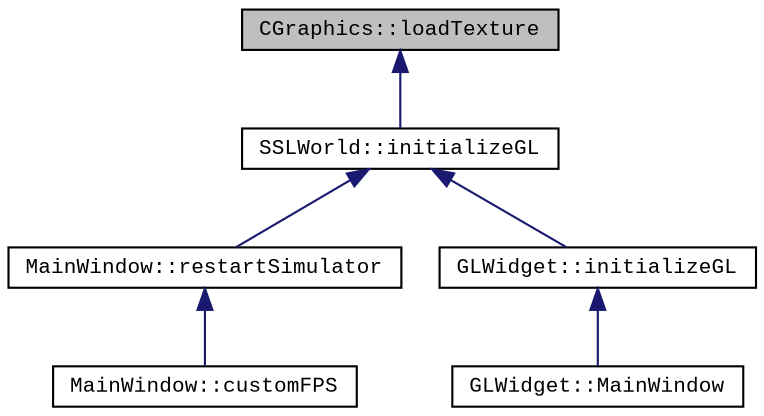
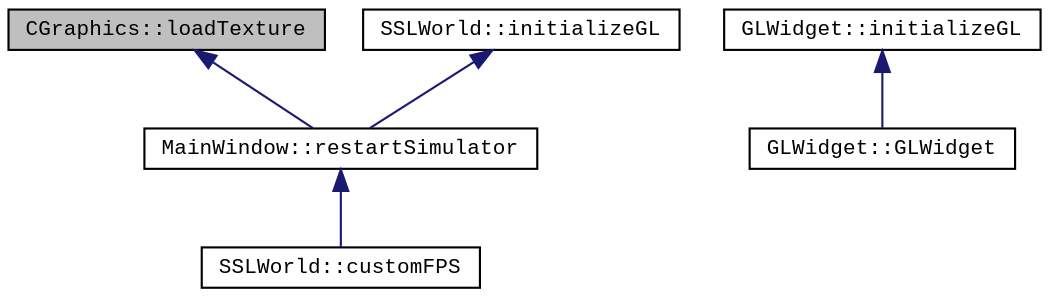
(400, 100) -> (263, 95)
(509, 214) -> none
(205, 386) -> (341, 268)
(598, 386) -> (882, 149)
